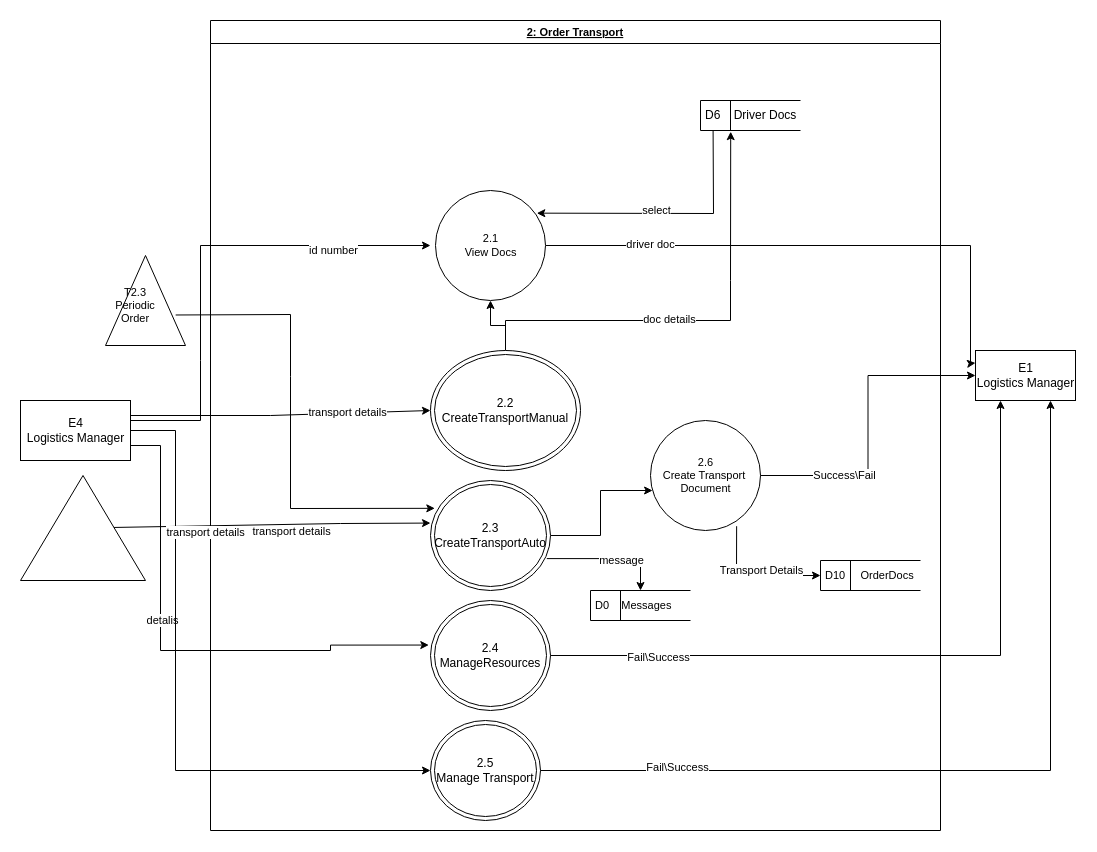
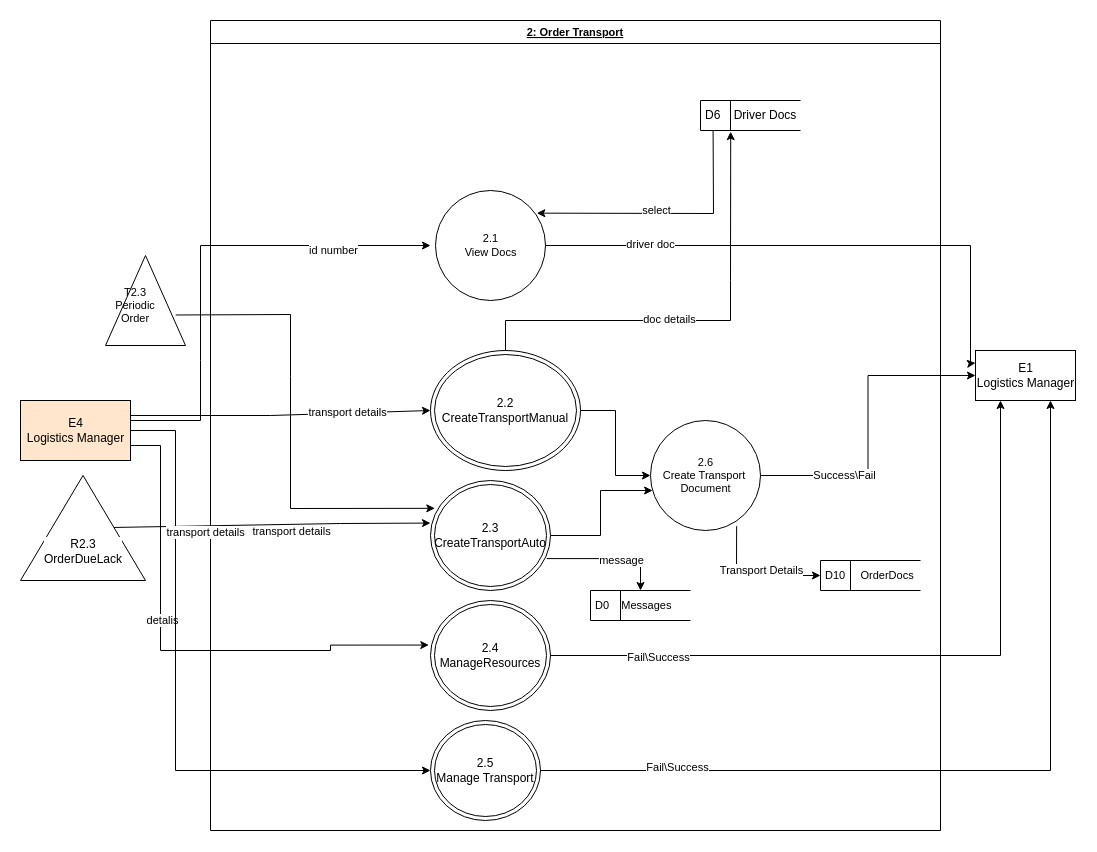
(491, 322) -> (616, 440)
(76, 431) -> (76, 431)
none -> (83, 552)
